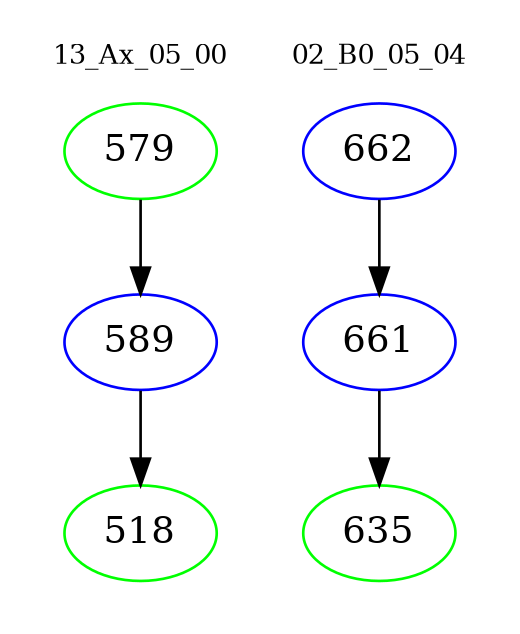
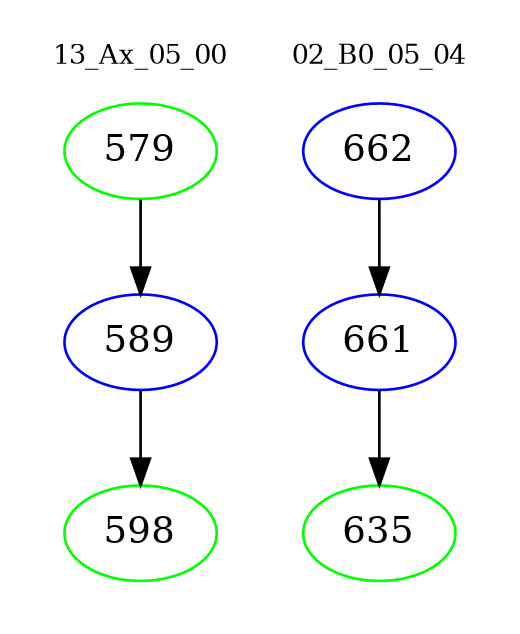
(141, 533) -> (141, 533)
